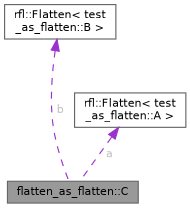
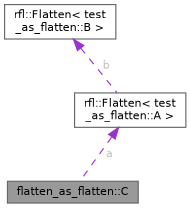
(52, 117) -> (99, 70)
